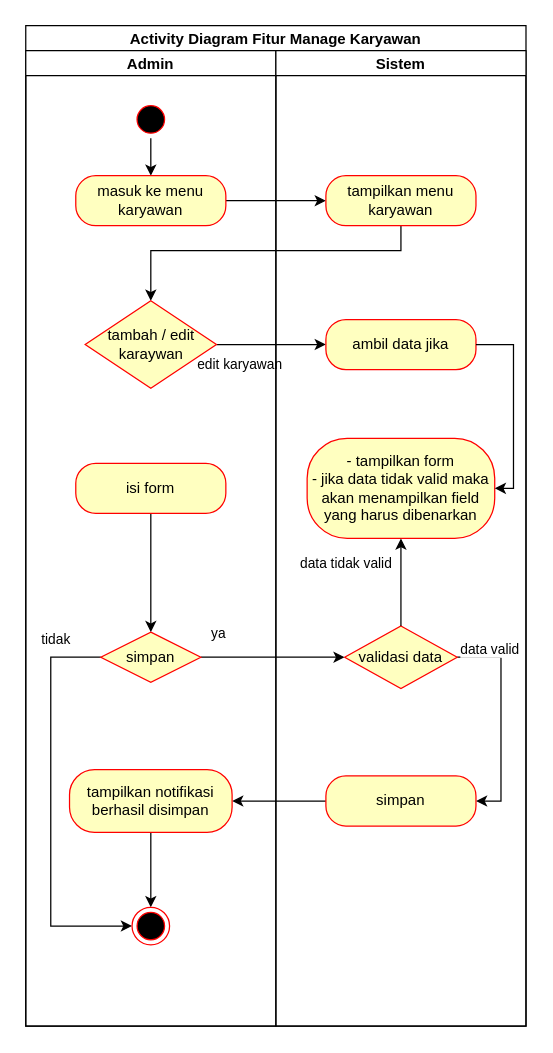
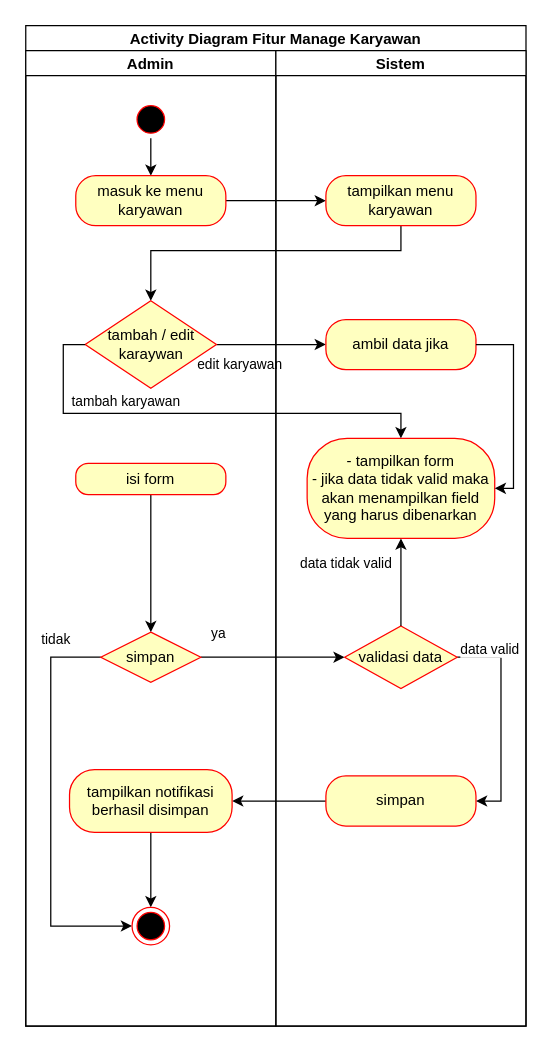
none -> (195, 413)
(151, 488) -> (151, 479)
